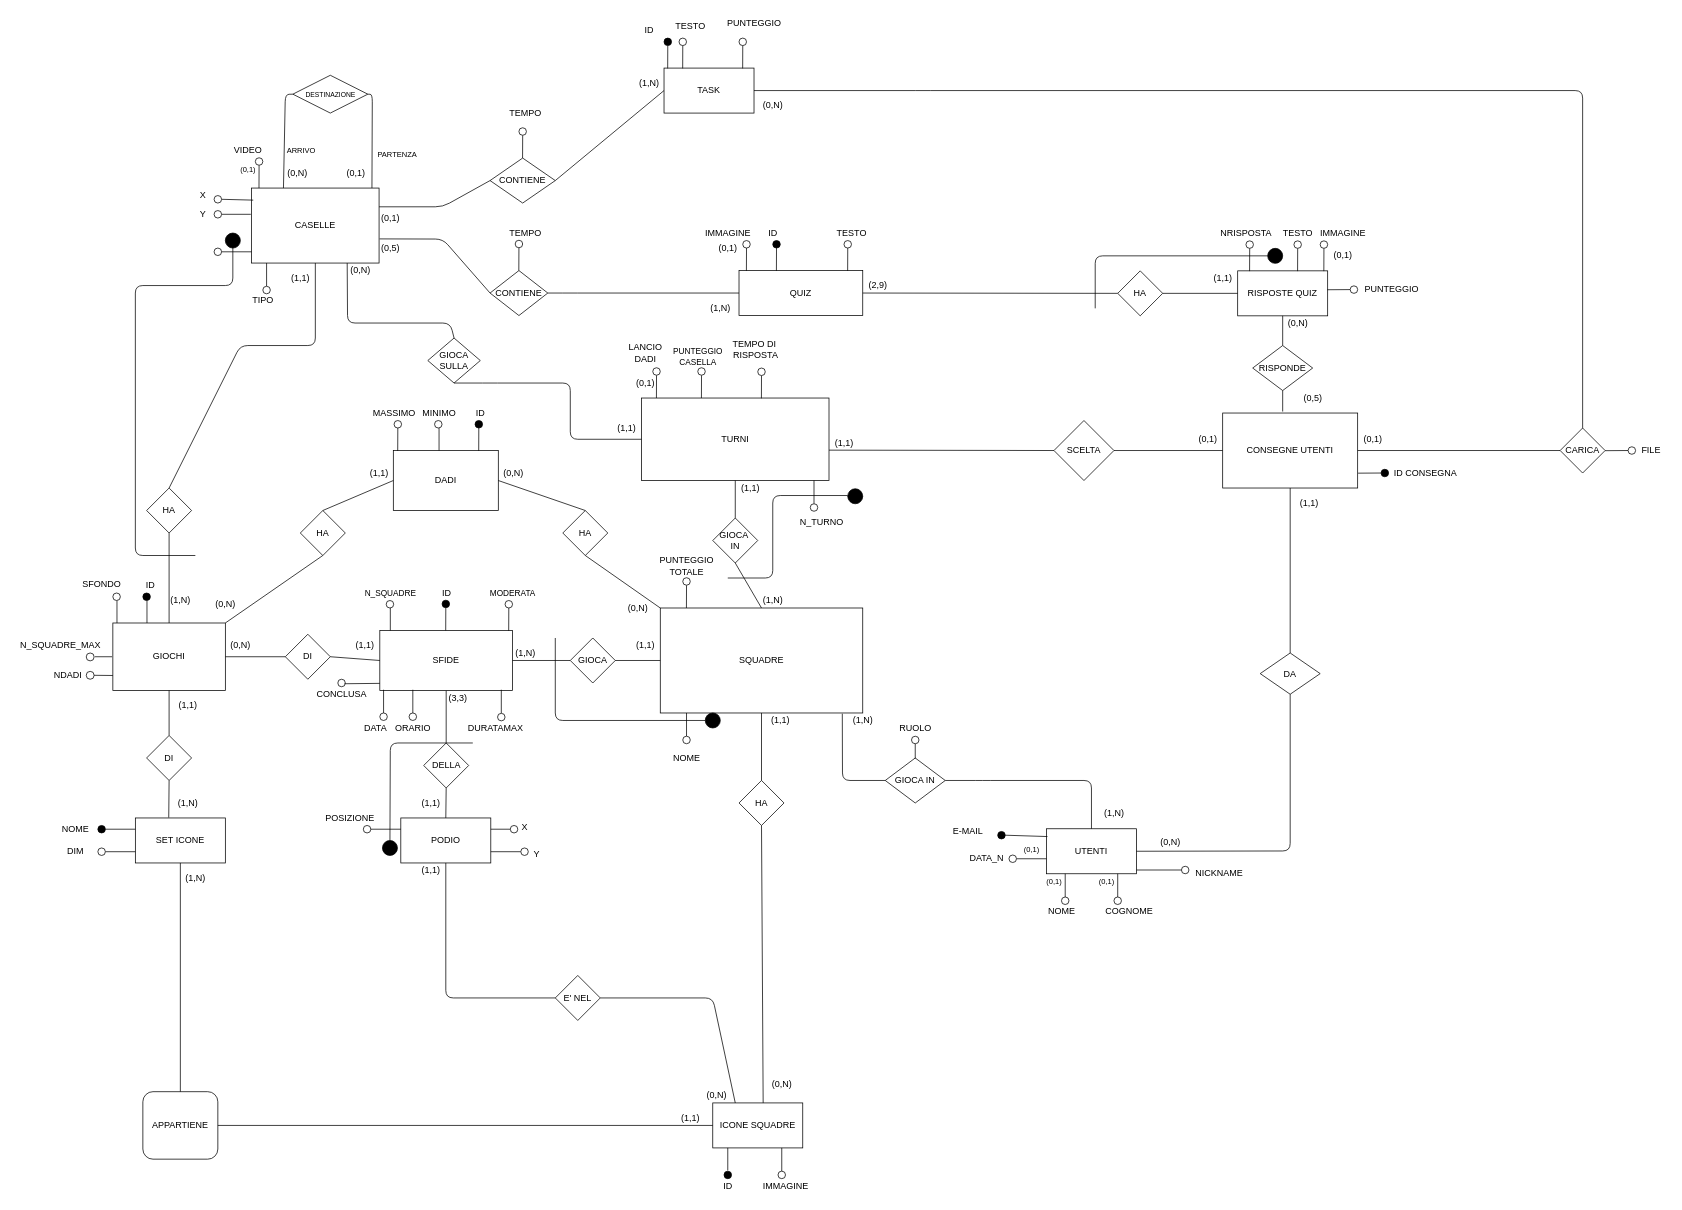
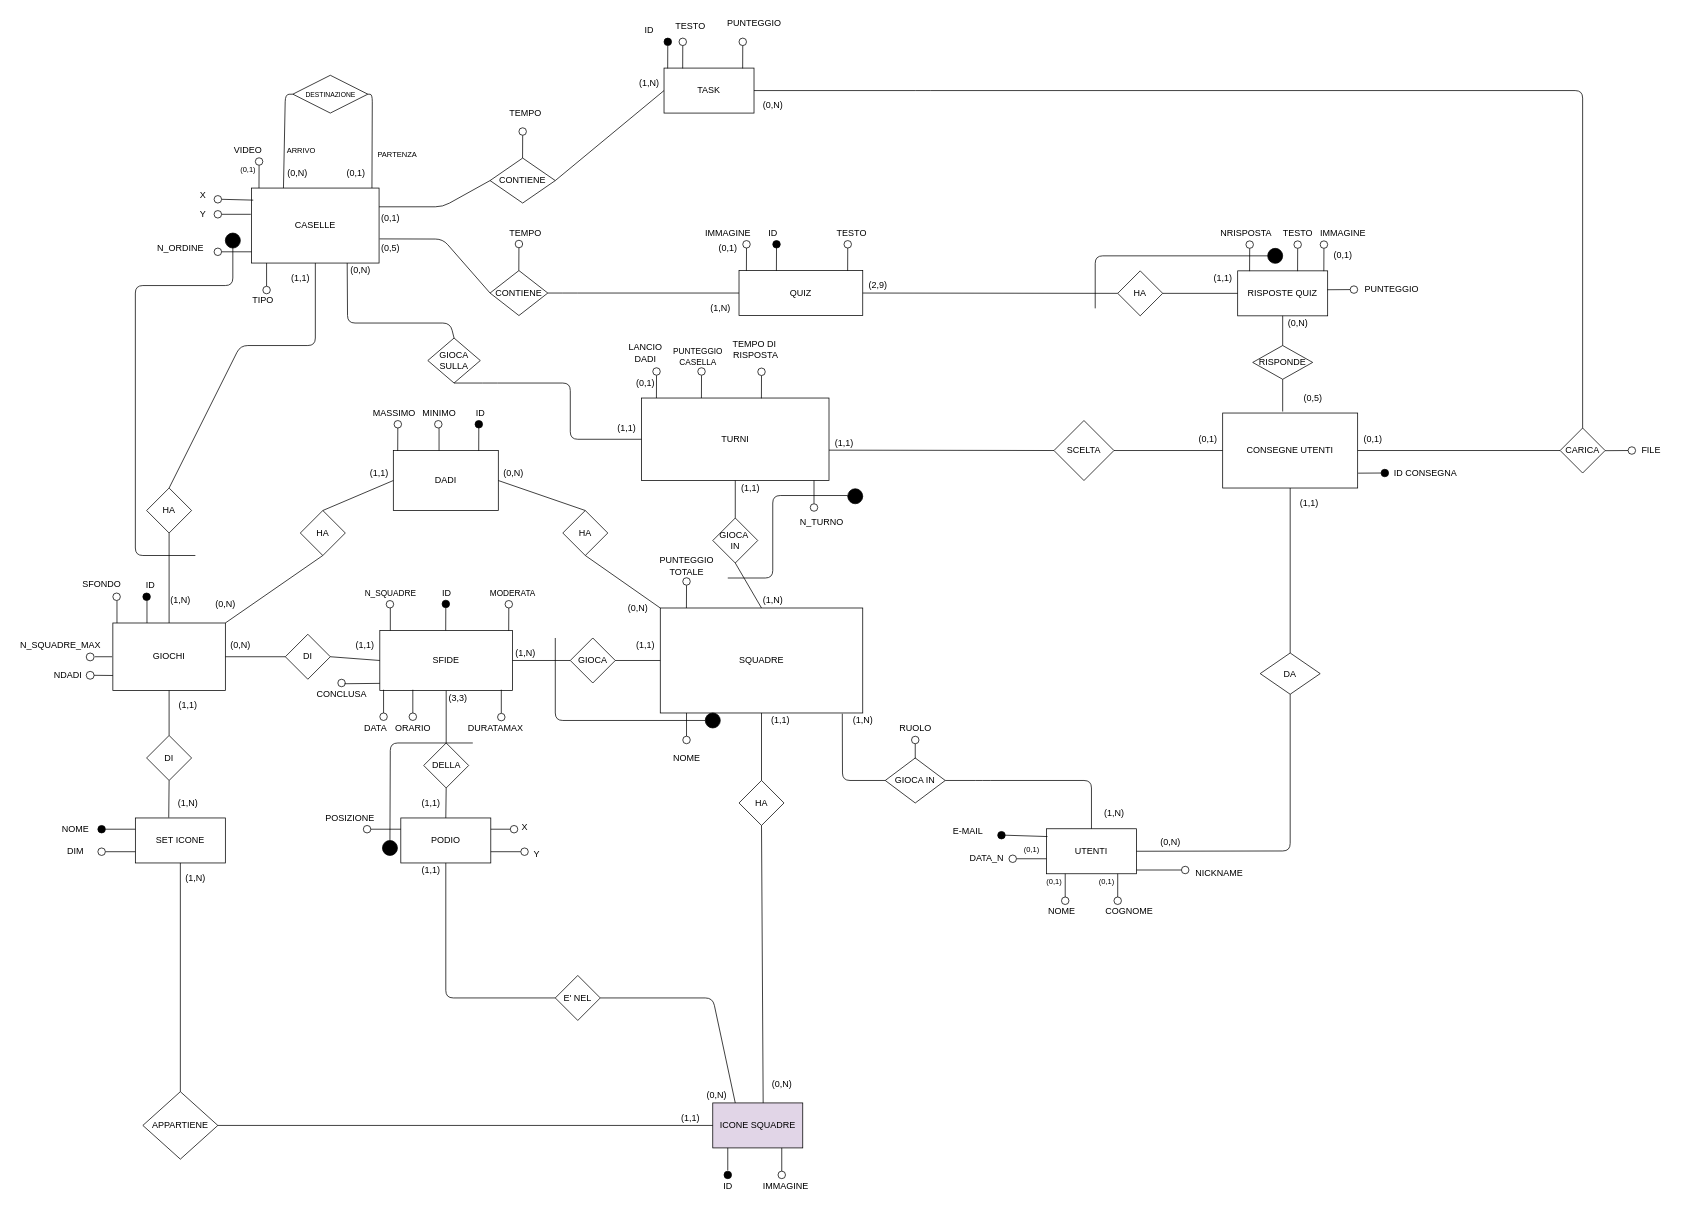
none -> (180, 248)
(1283, 368) -> (1283, 362)
(180, 1125) -> (180, 1125)
(758, 1125) -> (758, 1125)
